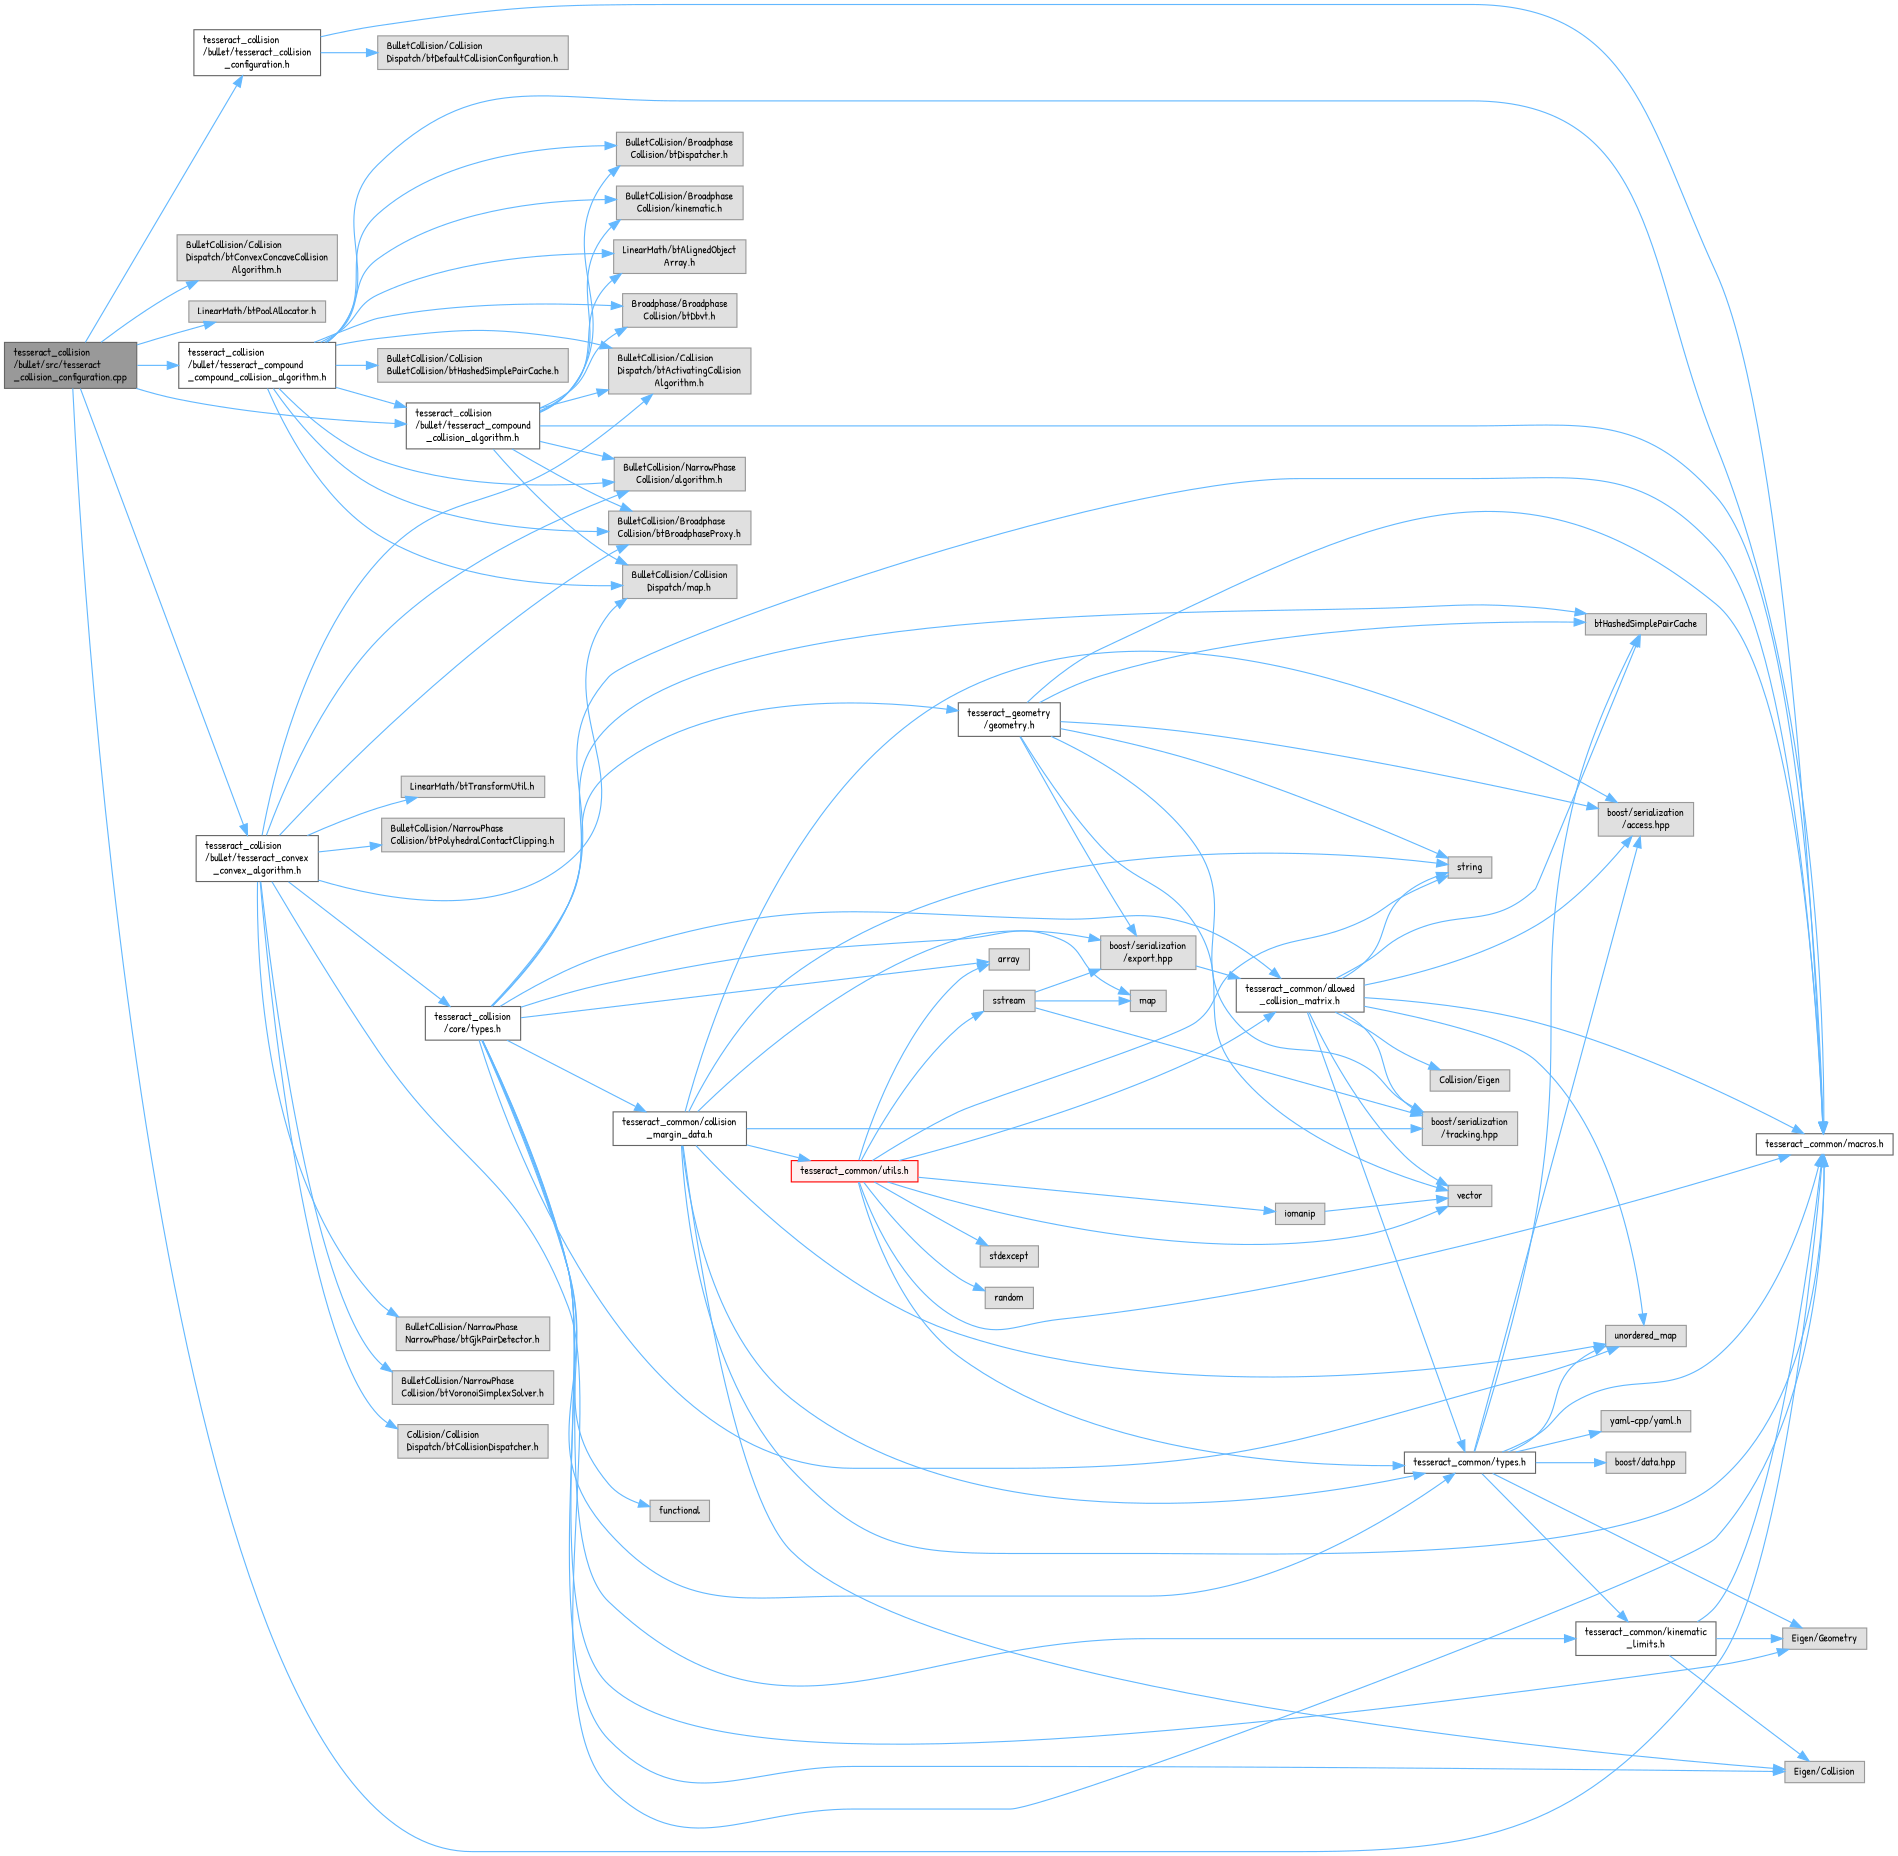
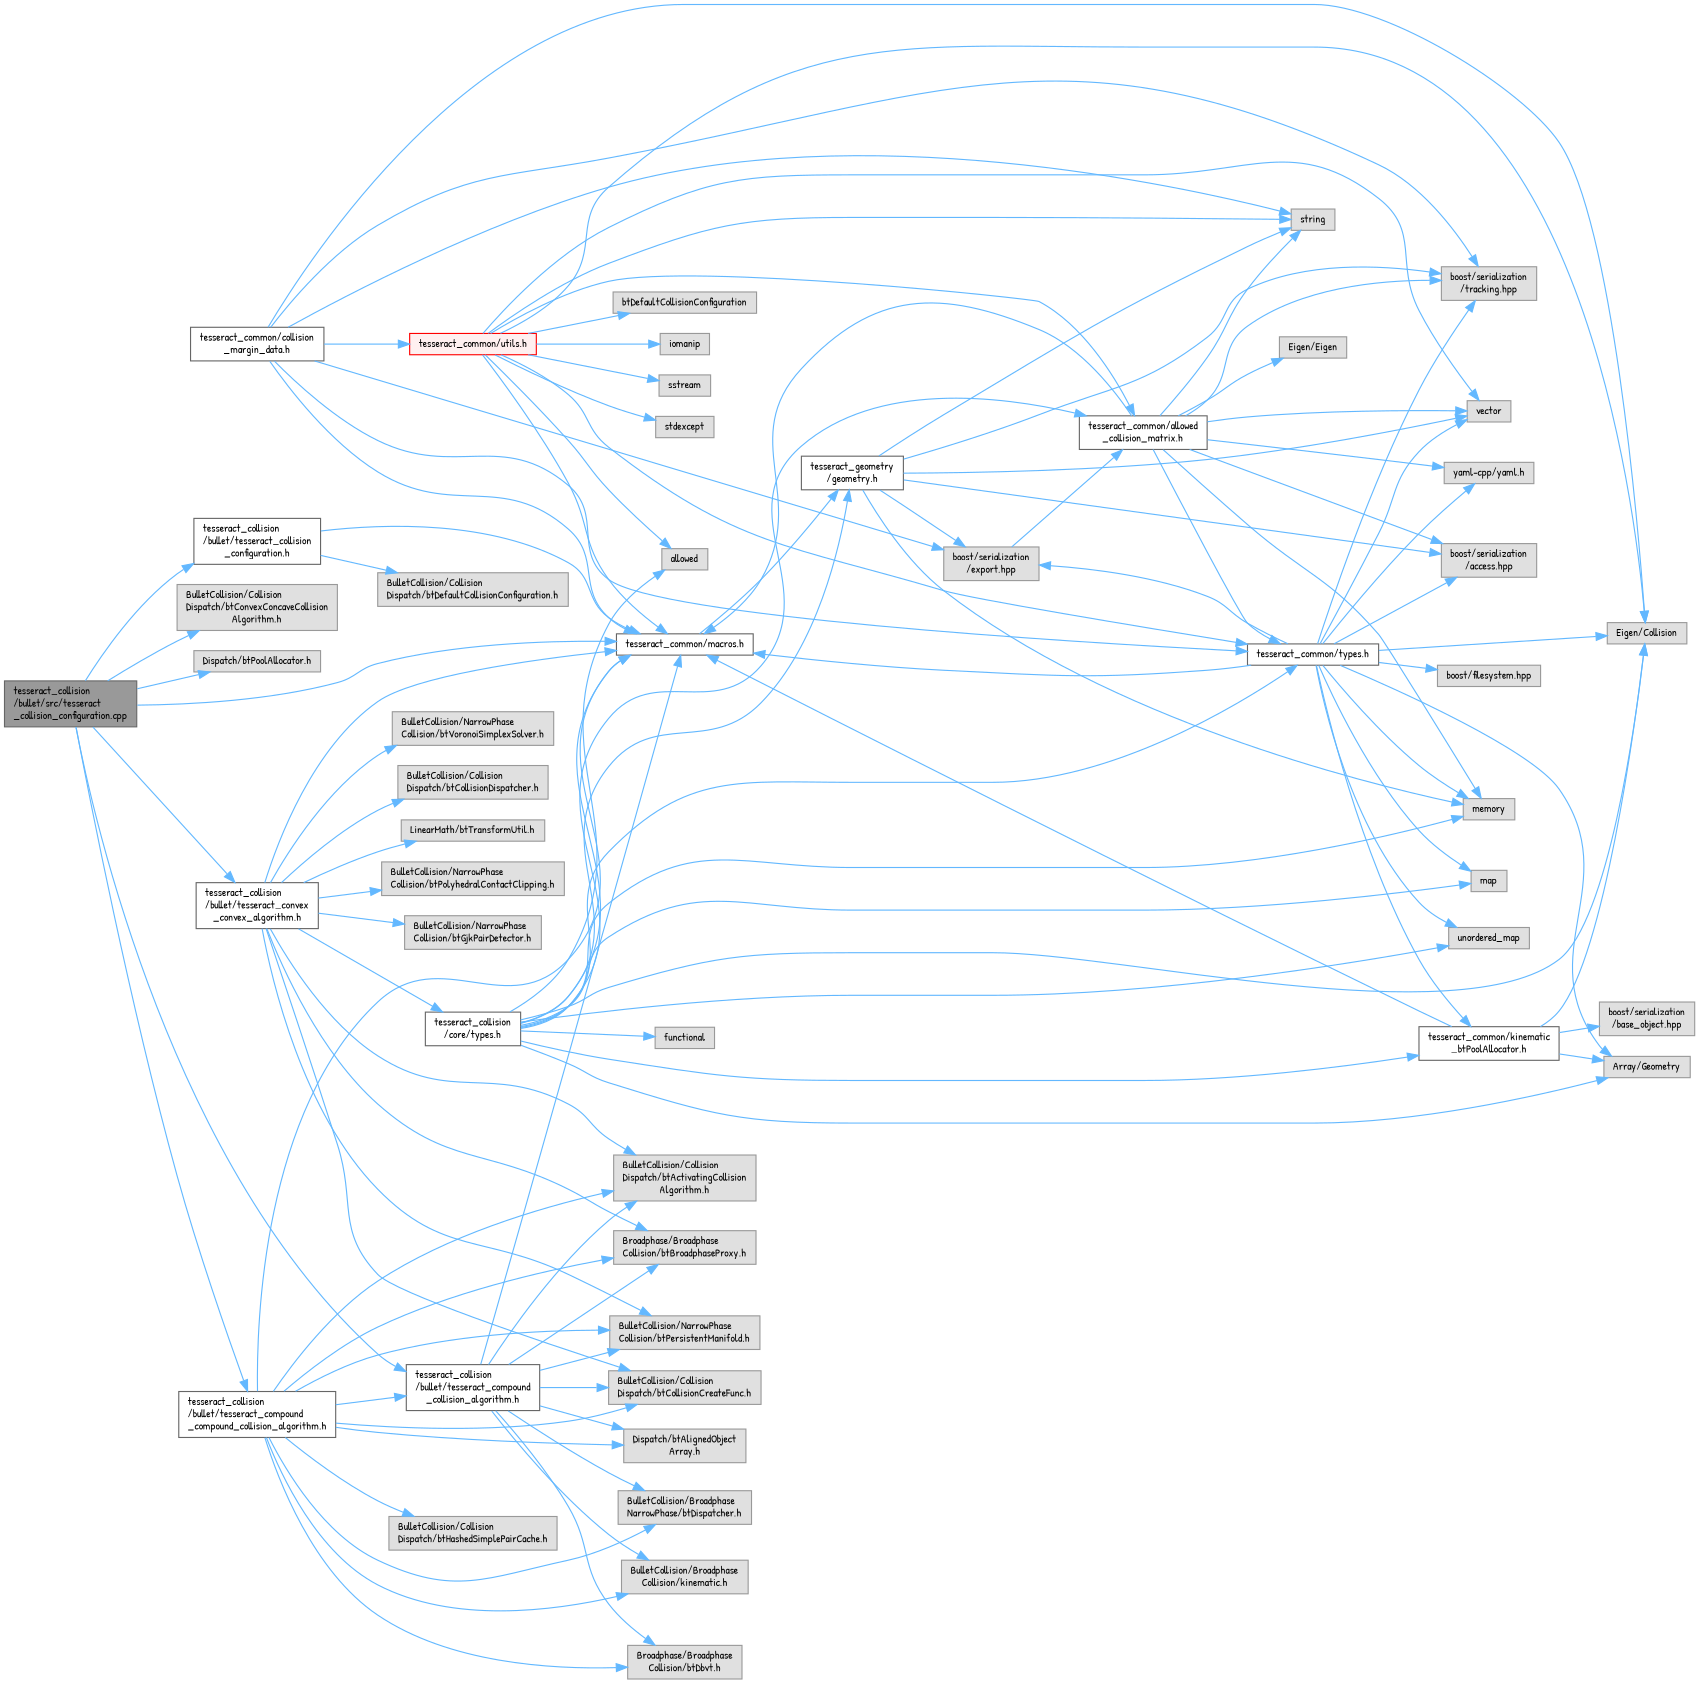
none -> (1201, 47)
(680, 149) -> (685, 1508)
(680, 257) -> (685, 1446)
(257, 312) -> (257, 661)
(473, 365) -> (473, 1533)
(680, 474) -> (685, 1333)
(680, 528) -> (685, 1247)
(1623, 545) -> (786, 553)
(680, 582) -> (685, 1388)
(1646, 624) -> (1489, 809)
none -> (1487, 643)
(1038, 664) -> none
(1009, 959) -> (685, 559)
(1062, 983) -> (1176, 586)
(1077, 1001) -> (1377, 775)
none -> (1647, 1019)
(1242, 1065) -> (1381, 471)
(571, 1073) -> none
(1470, 1080) -> (1313, 347)
(1562, 1088) -> (1320, 453)
(1384, 1205) -> (1379, 533)
(1009, 1298) -> (685, 303)
(473, 1334) -> (473, 933)
(1113, 1367) -> none
(473, 1441) -> (473, 782)
(1646, 1463) -> (1489, 676)
(1646, 1639) -> (1489, 1043)
(1825, 1639) -> (1647, 1067)
